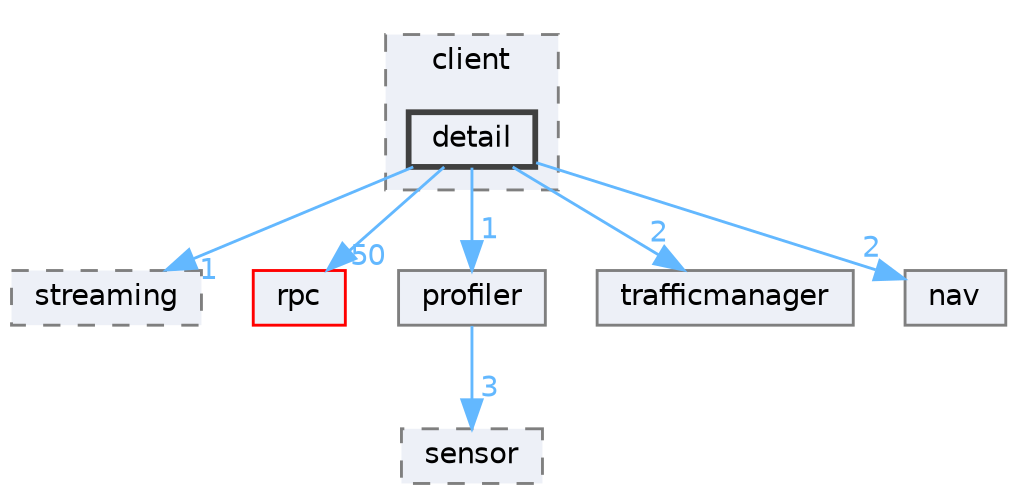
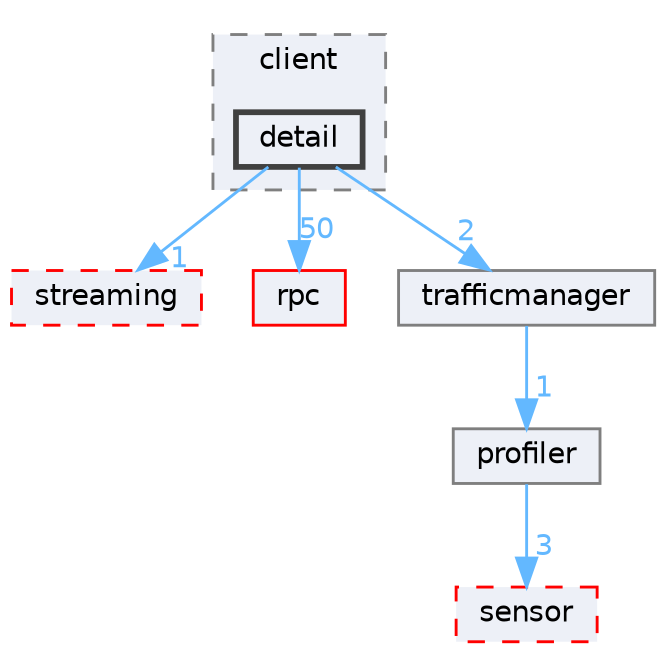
(472, 208) -> (527, 363)
(106, 298) -> (106, 298)
(955, 298) -> none
(472, 456) -> (527, 614)
